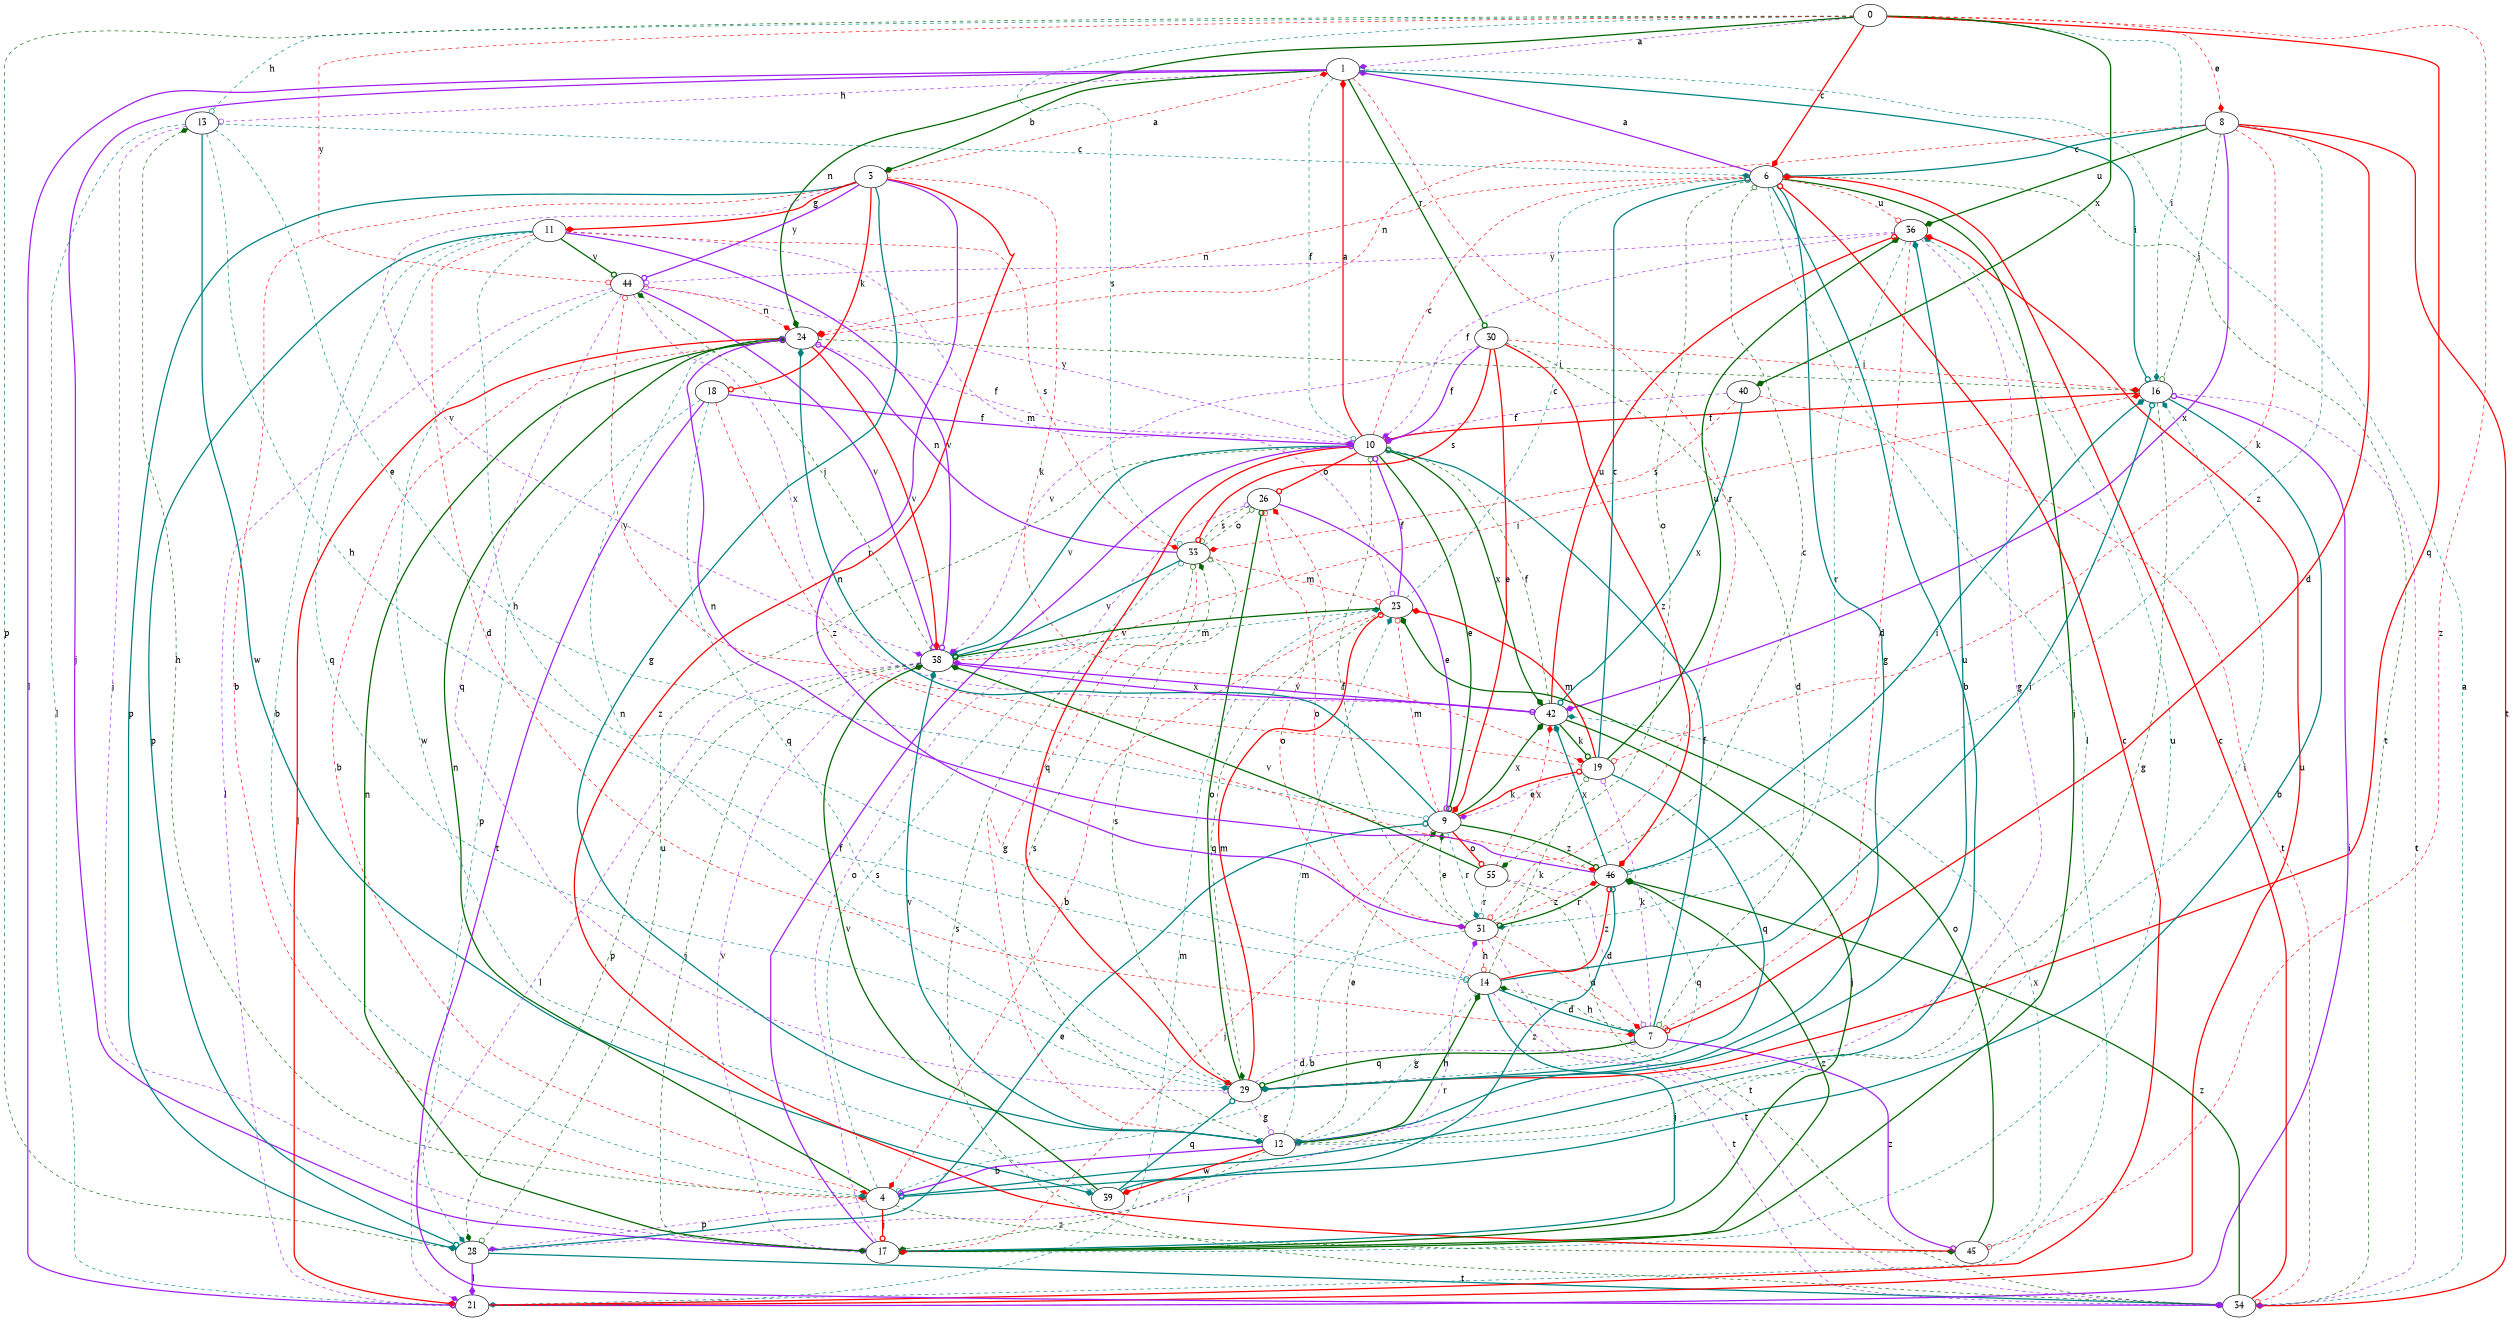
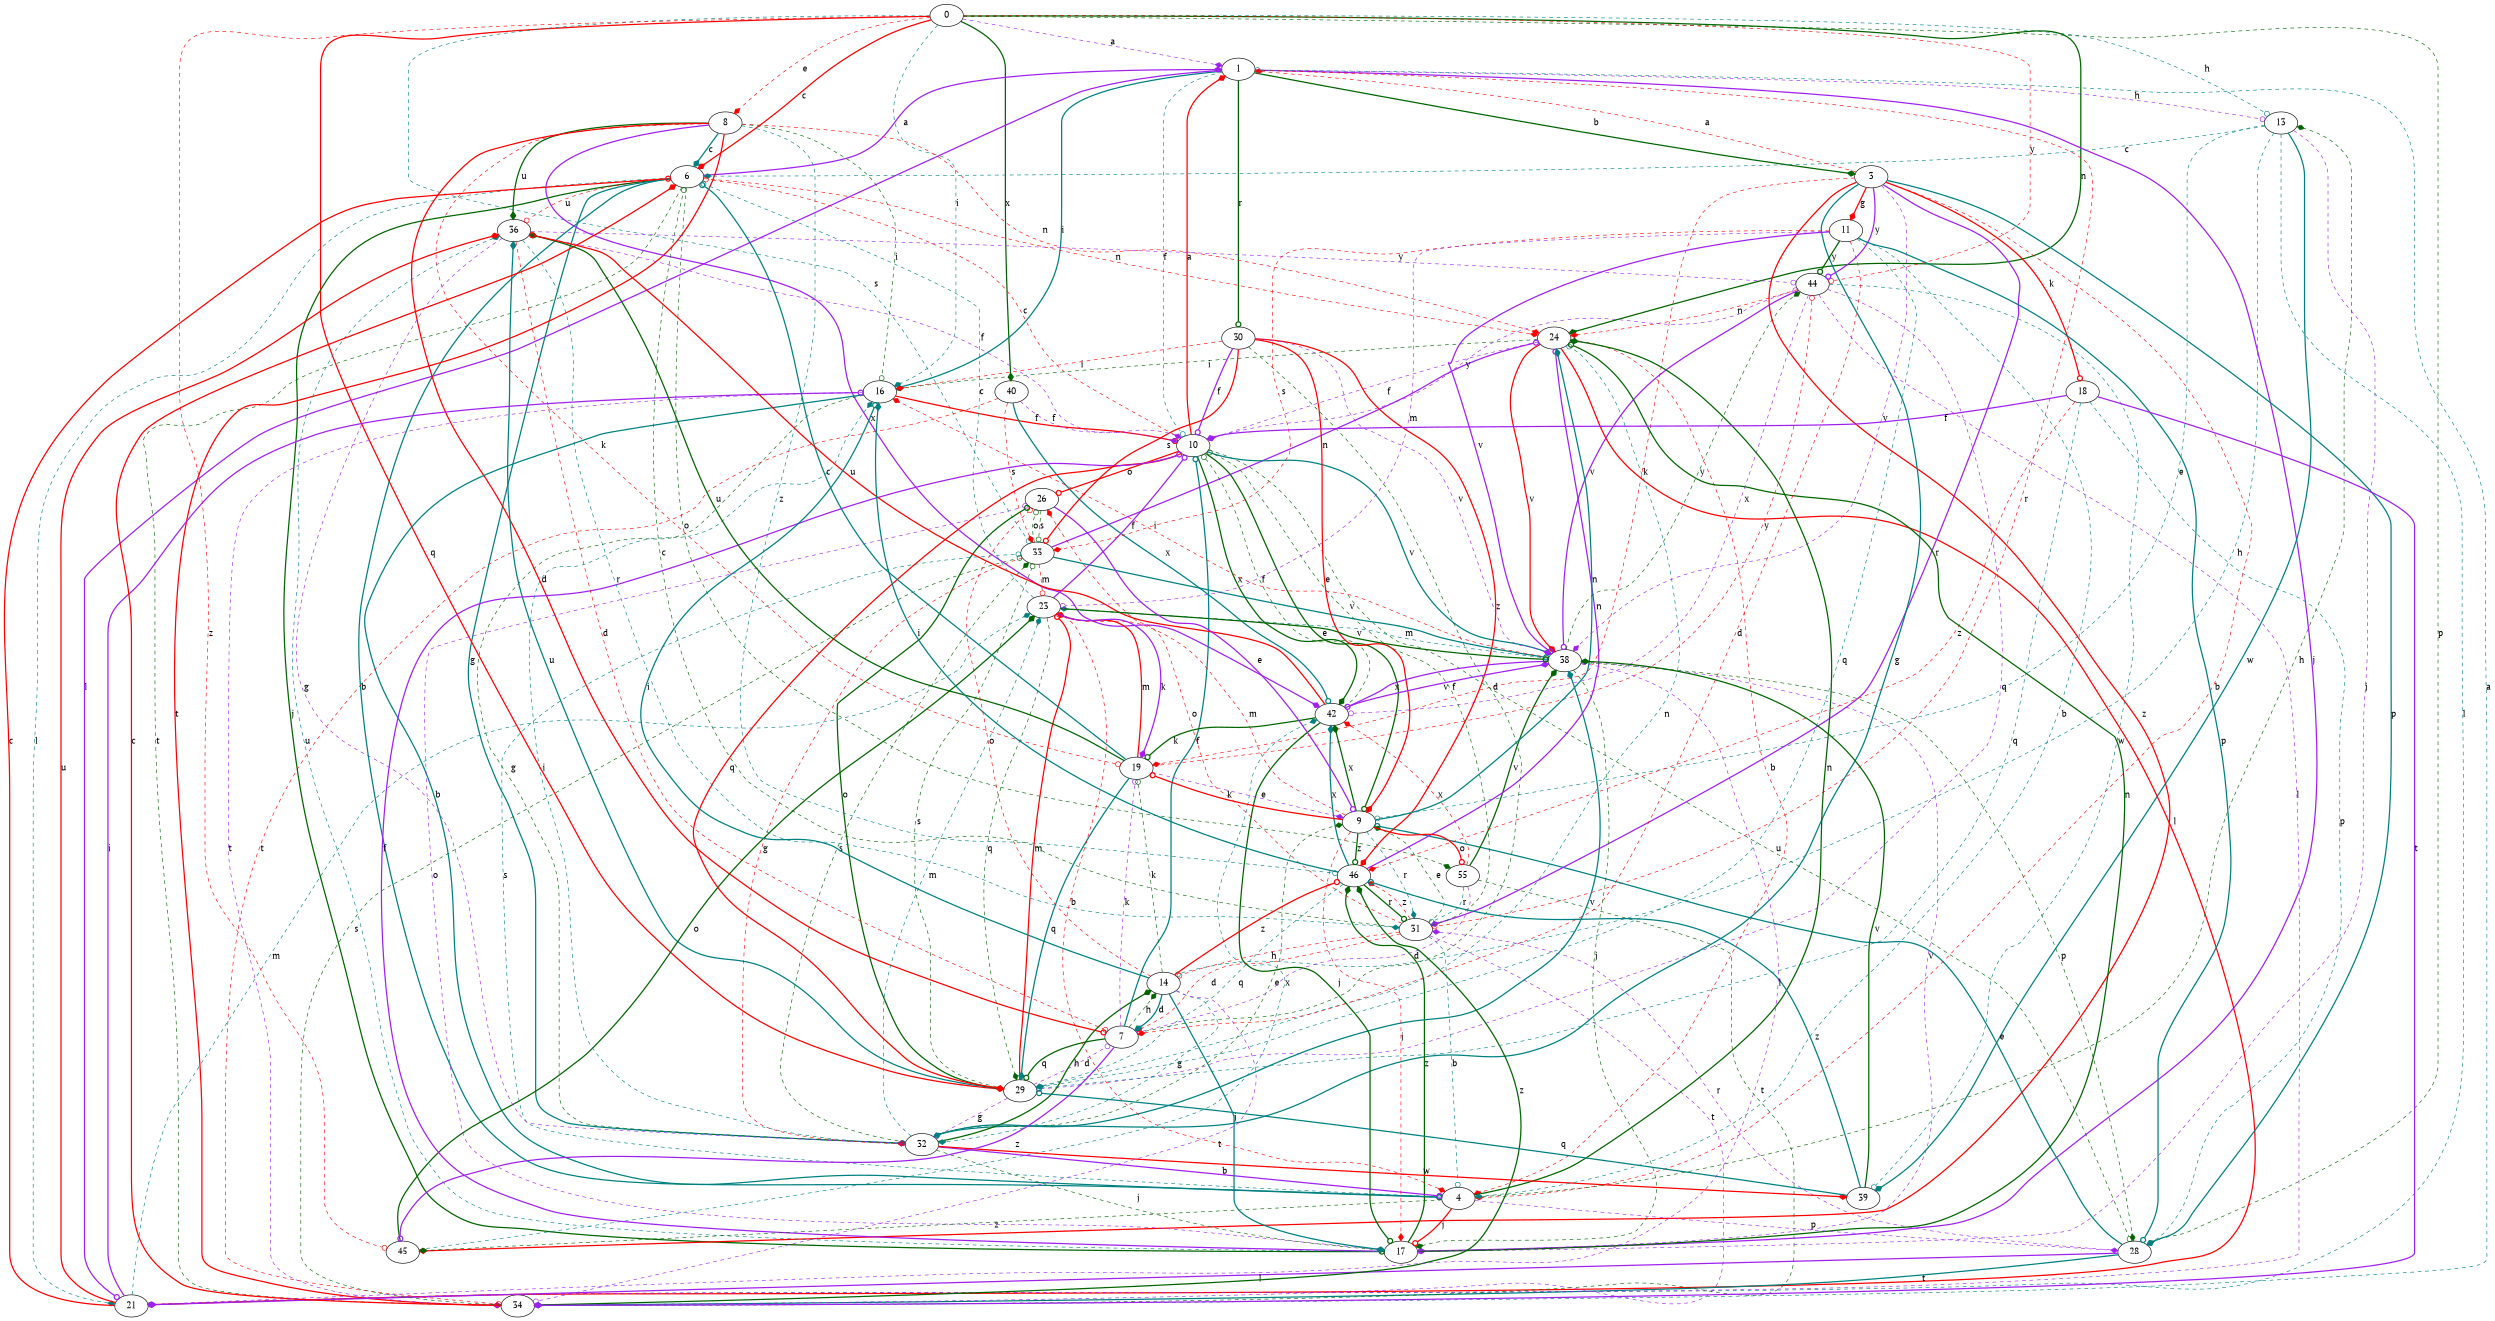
(825, 473) -> (1702, 473)
none -> (1153, 646)
(773, 764) -> none
(1279, 1145) -> (922, 1145)
